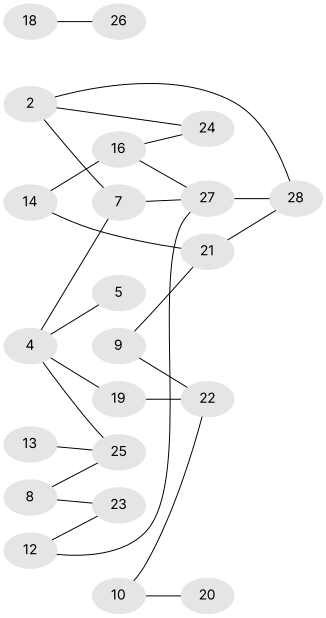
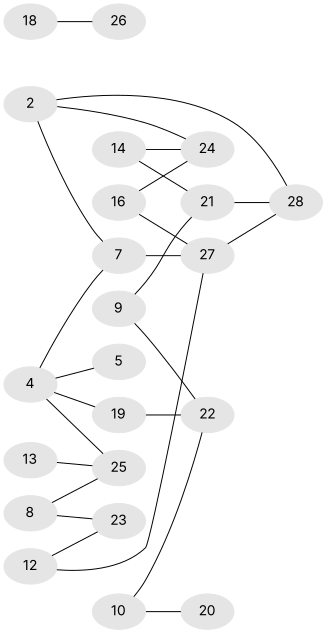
(75, 176) -> (163, 149)
